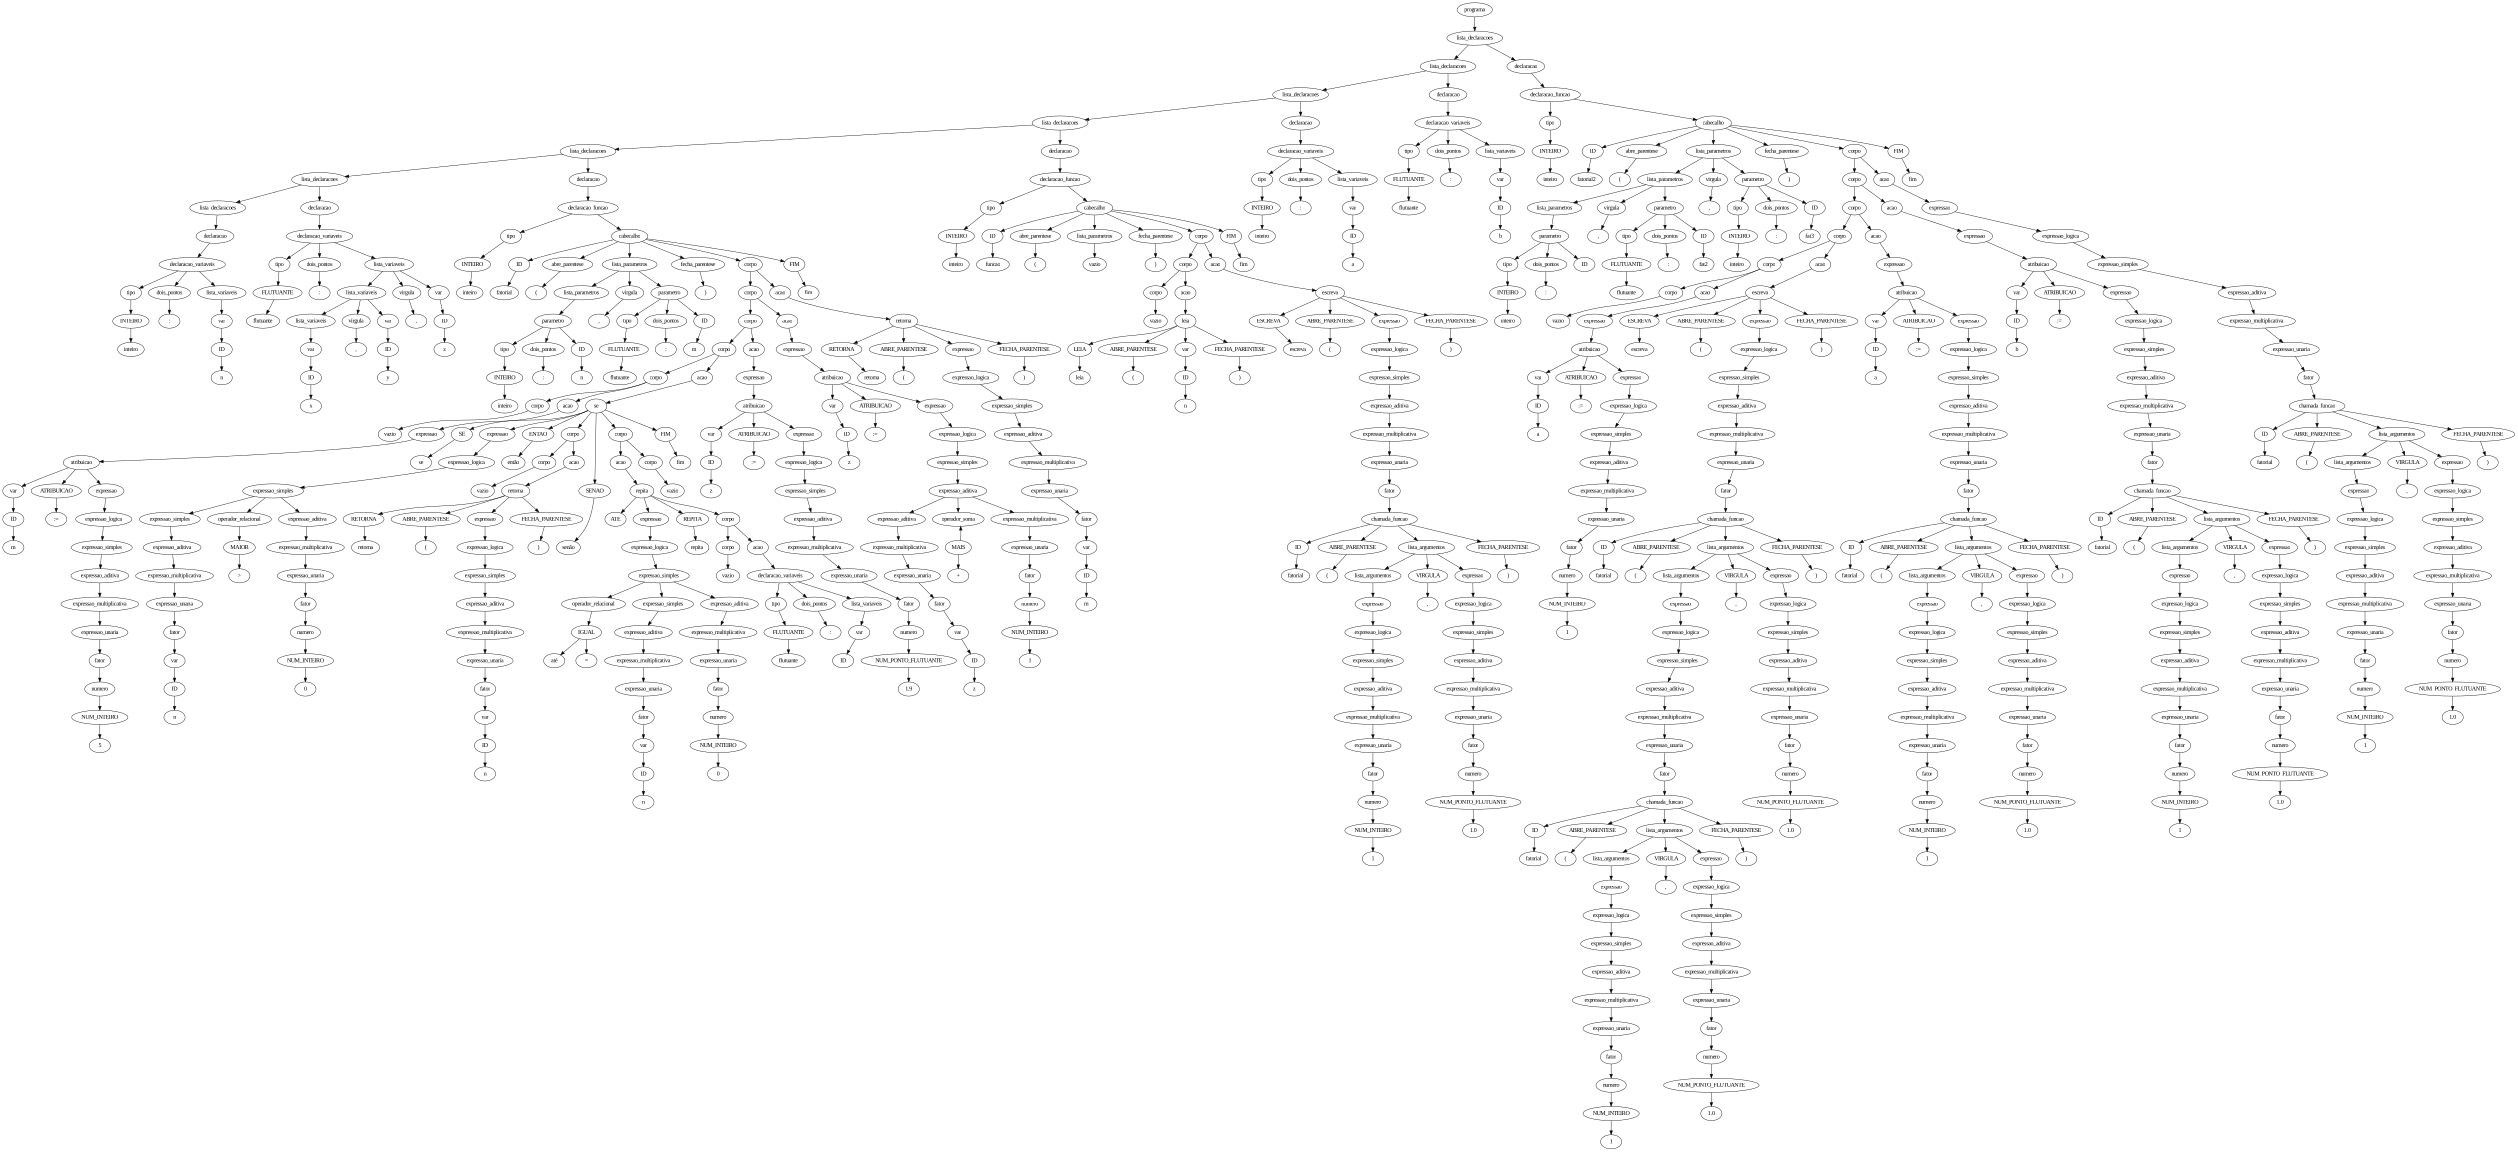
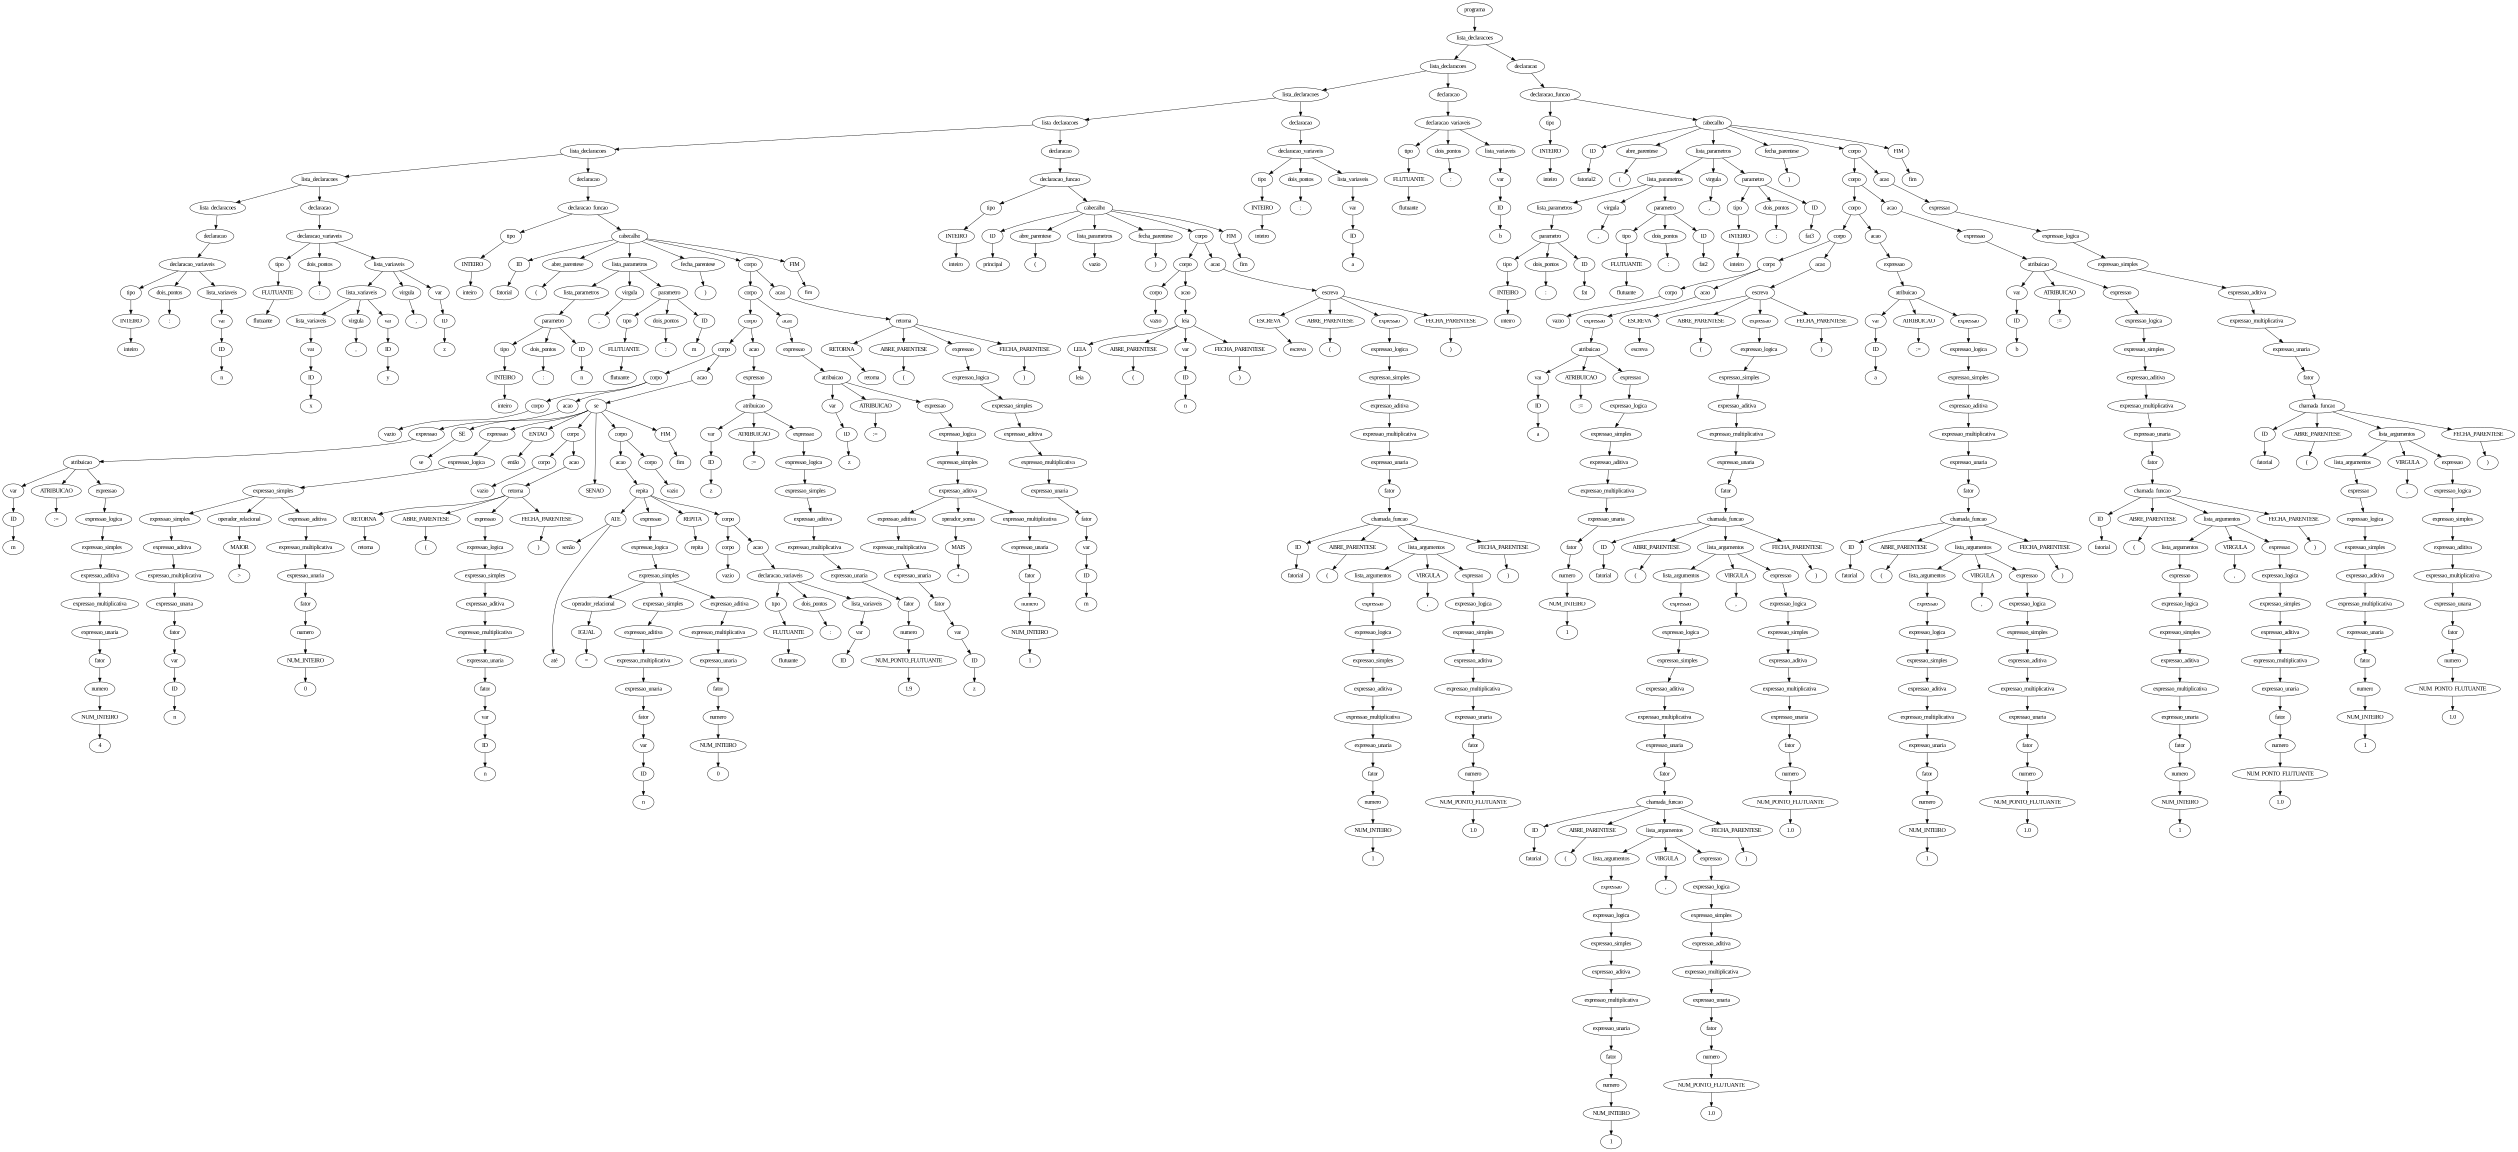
(993, 265) -> (993, 265)
none -> (1584, 293)
(589, 520) -> (594, 532)
(961, 535) -> (956, 531)
(571, 646) -> (567, 581)
(100, 746) -> (100, 746)
